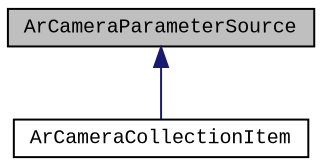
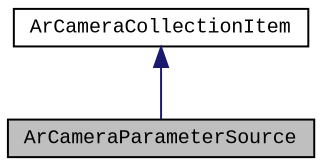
(161, 93) -> (161, 93)
